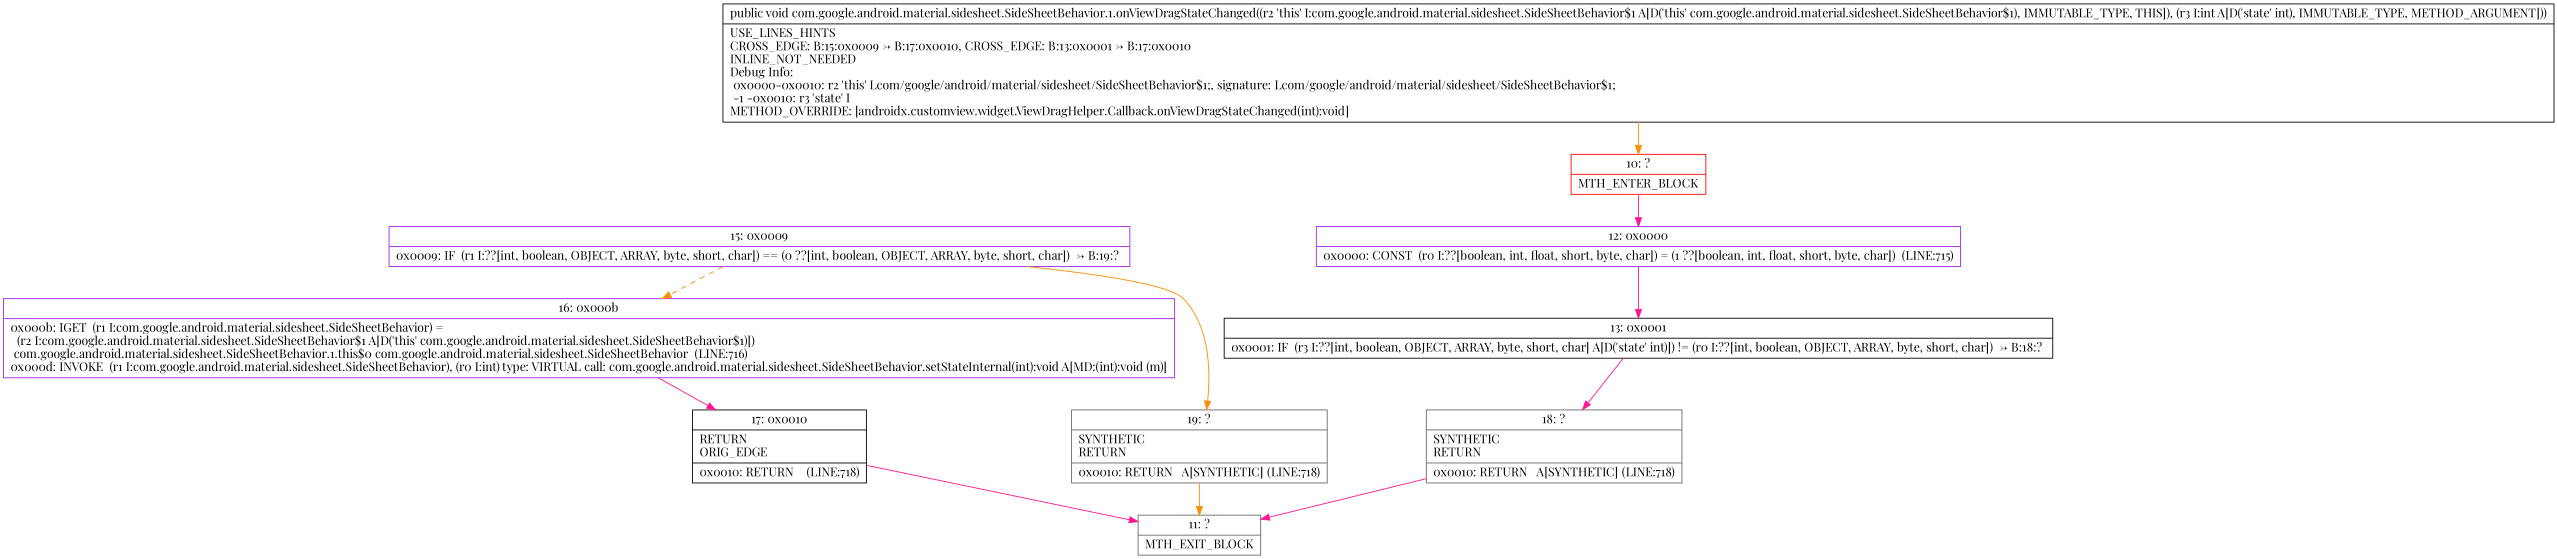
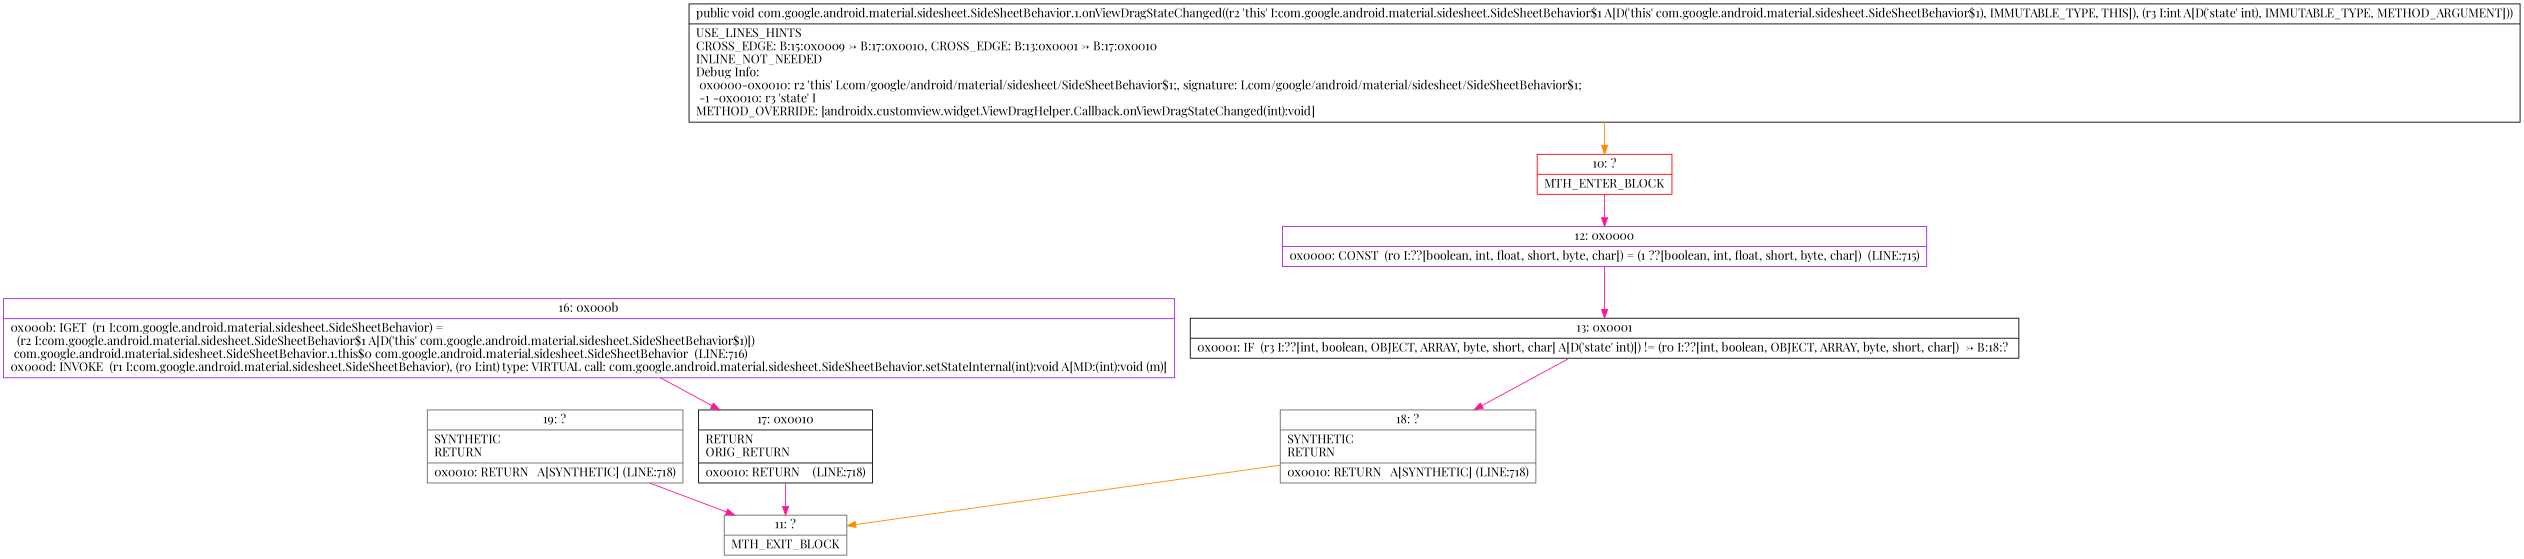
(759, 246) -> none
(734, 453) -> (748, 453)
(1199, 495) -> (688, 497)
(1348, 498) -> (1068, 495)
